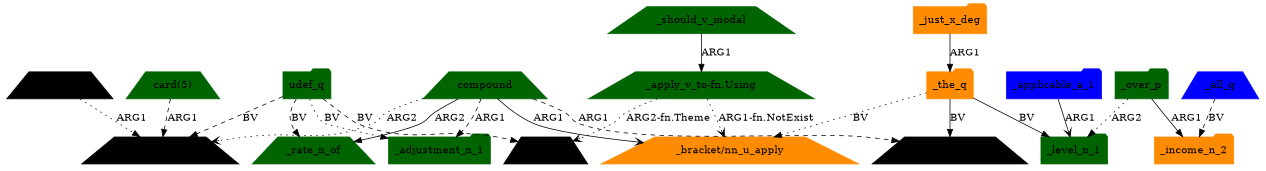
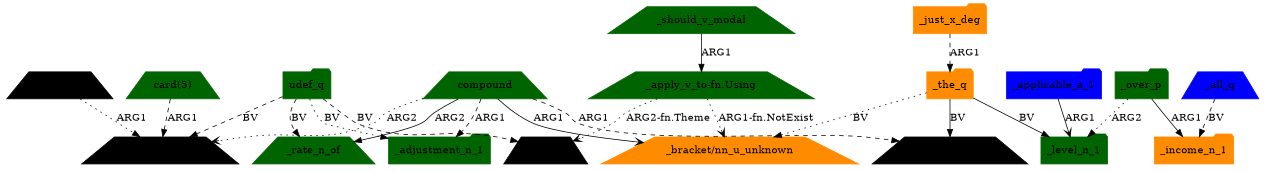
(950, 49) -> (950, 49)
(730, 150) -> (730, 150)
(1194, 150) -> (1194, 150)
